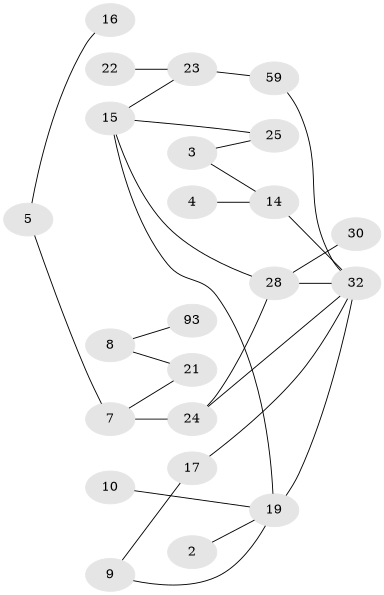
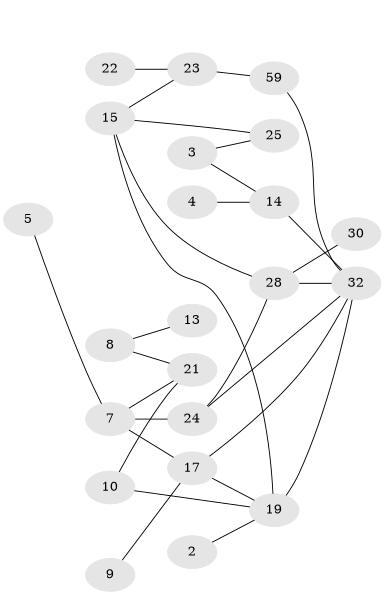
(110, 20) -> none
(192, 321) -> (192, 321)
none -> (146, 426)
none -> (151, 444)
(211, 579) -> (233, 489)
